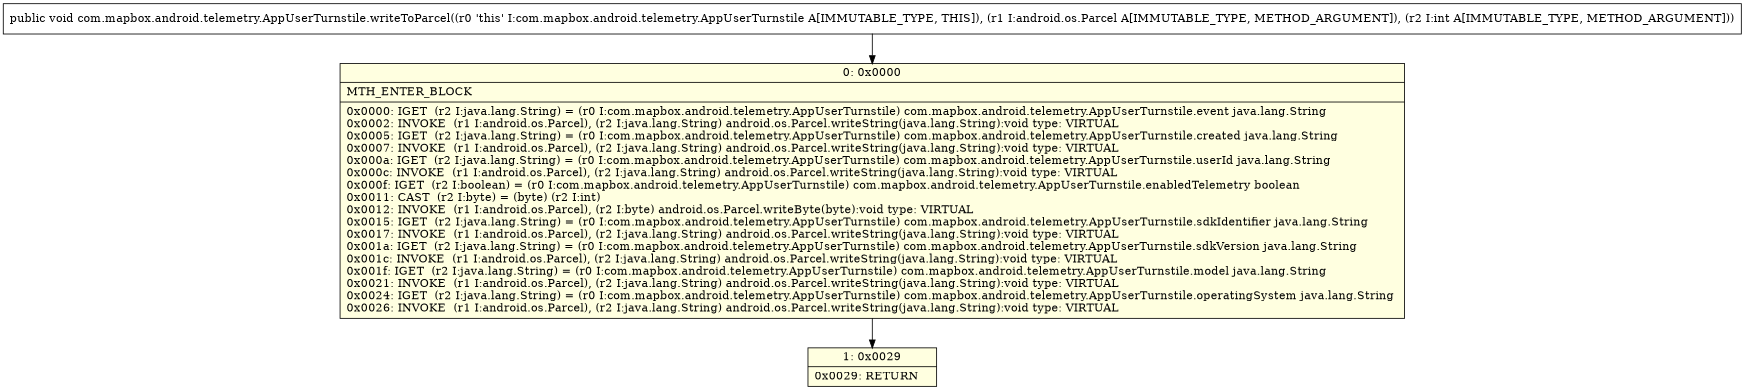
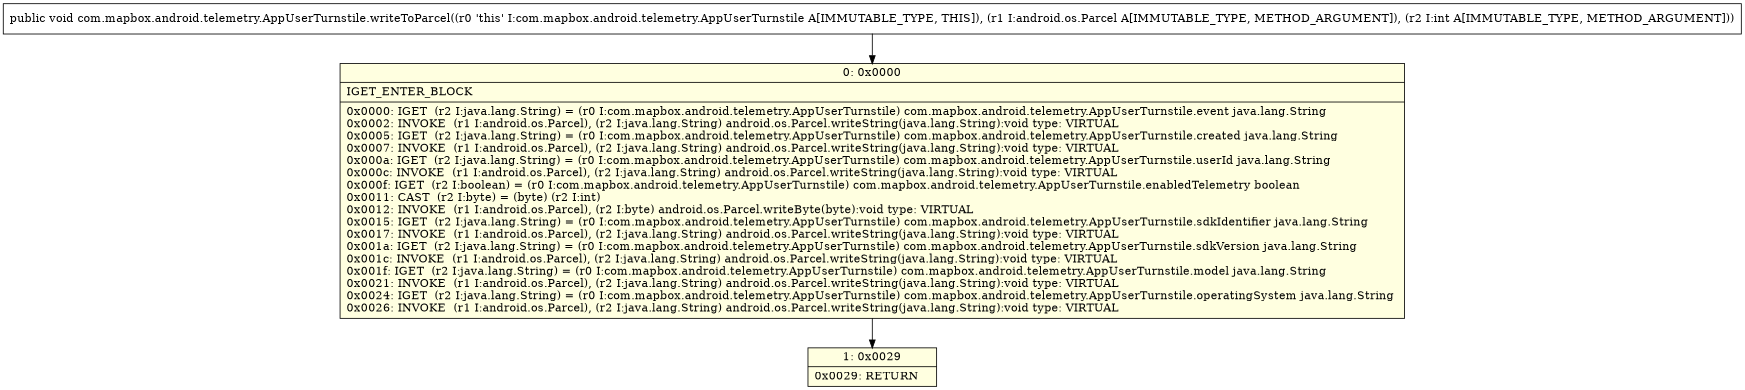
(410, 92) -> (410, 92)
